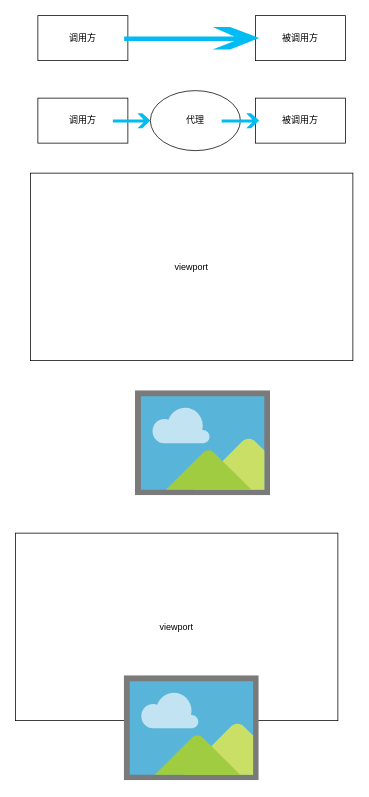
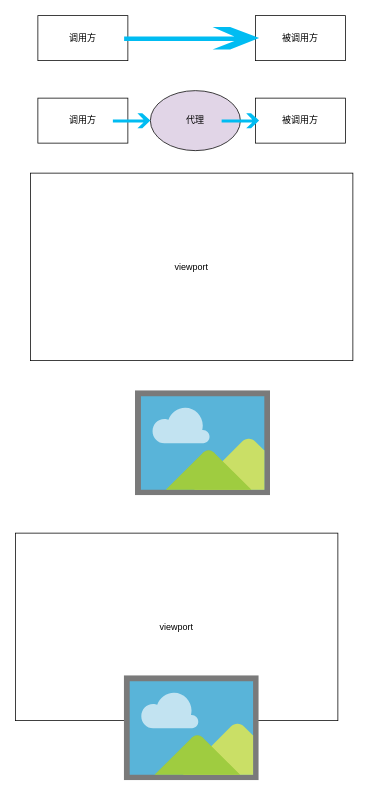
(195, 120) -> (195, 120)
